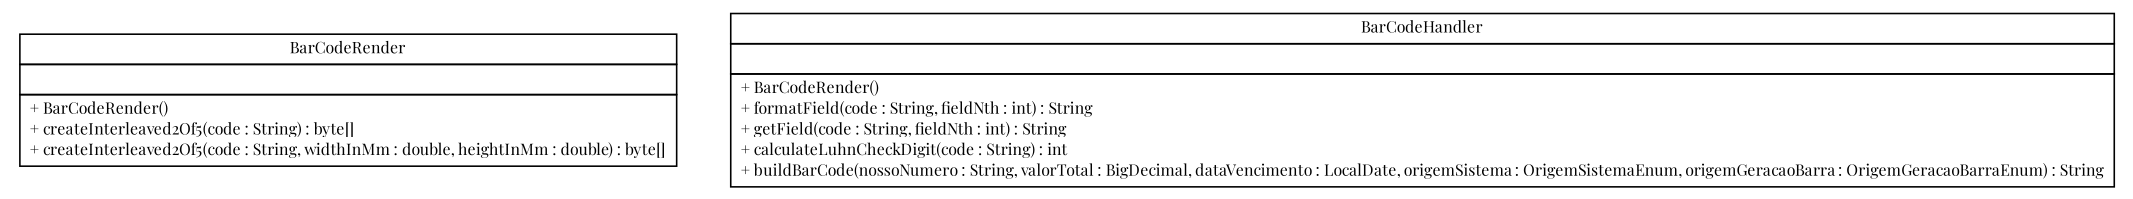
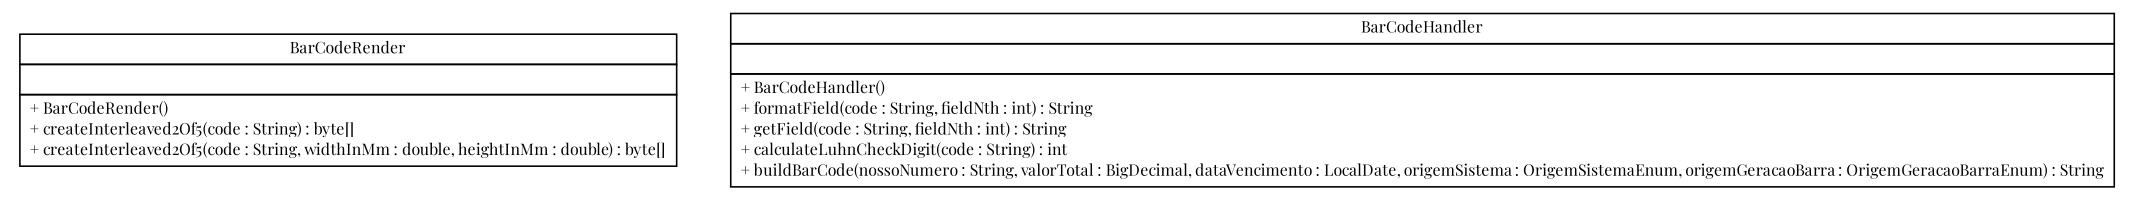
(810, 88) -> (813, 88)
